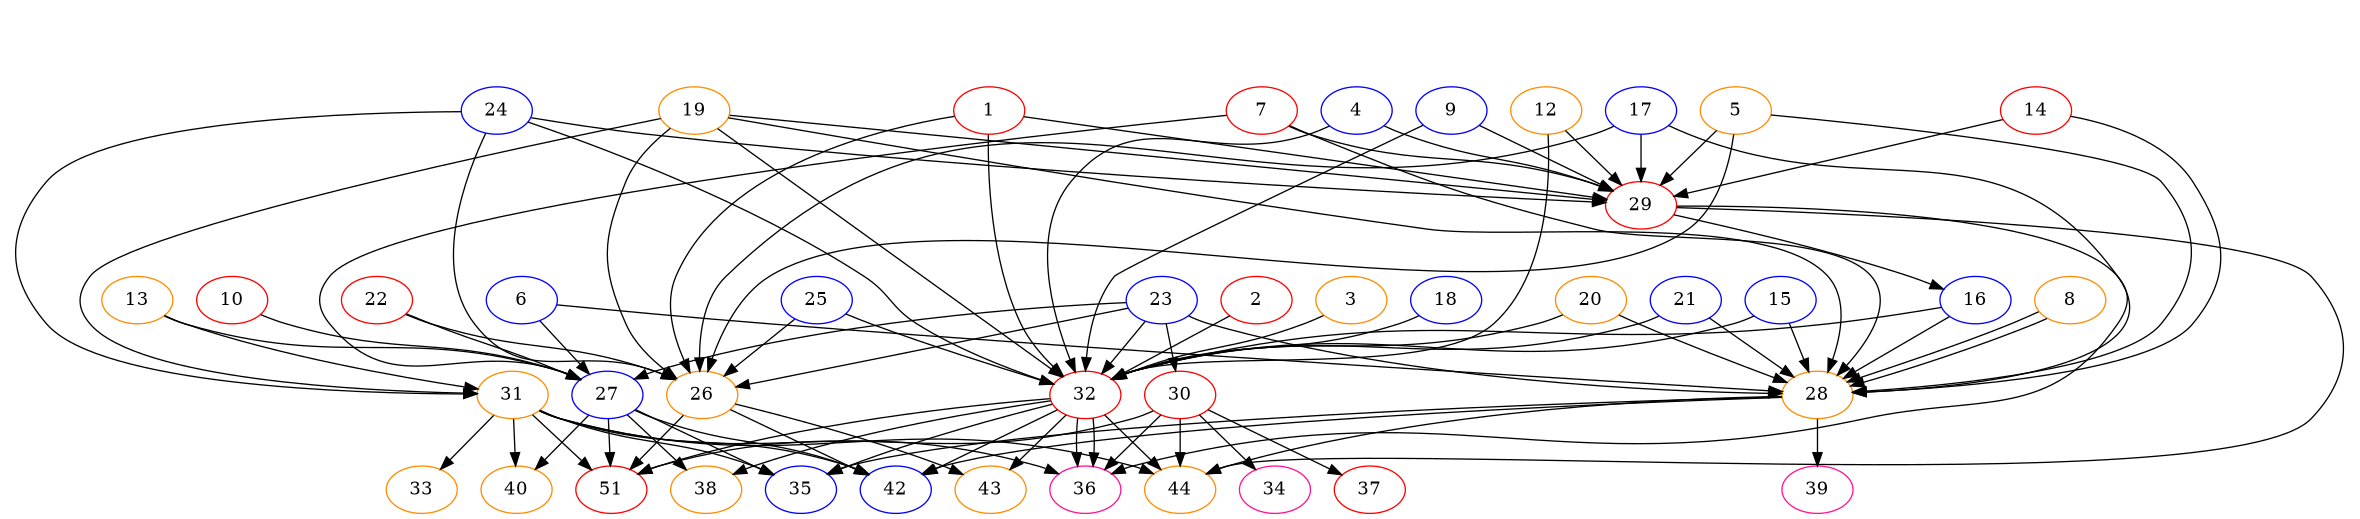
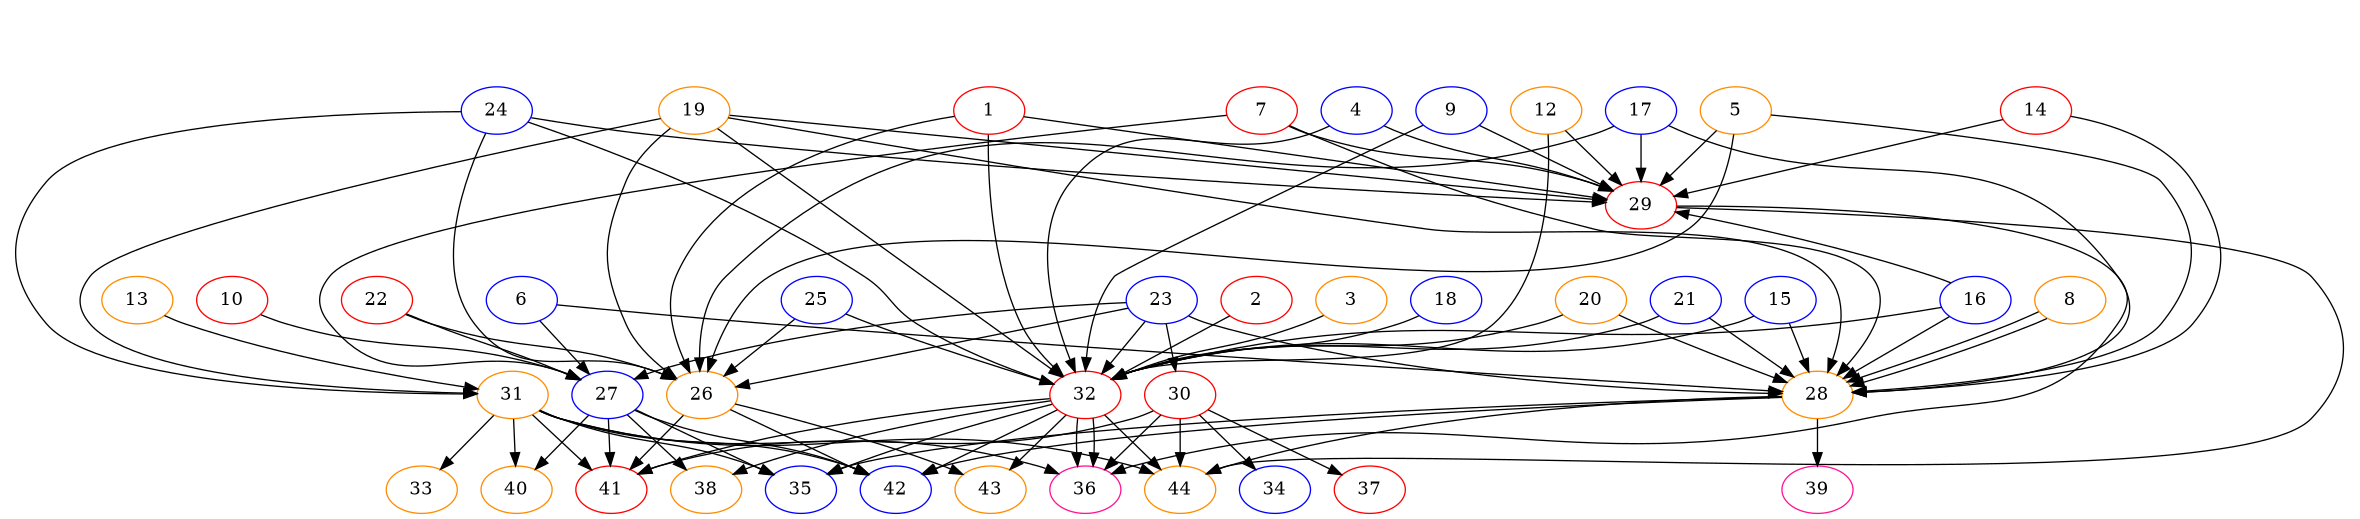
(1752, 233) -> (1841, 249)
(335, 347) -> none
(611, 490) -> (611, 490)
(1275, 490) -> (1275, 490)
